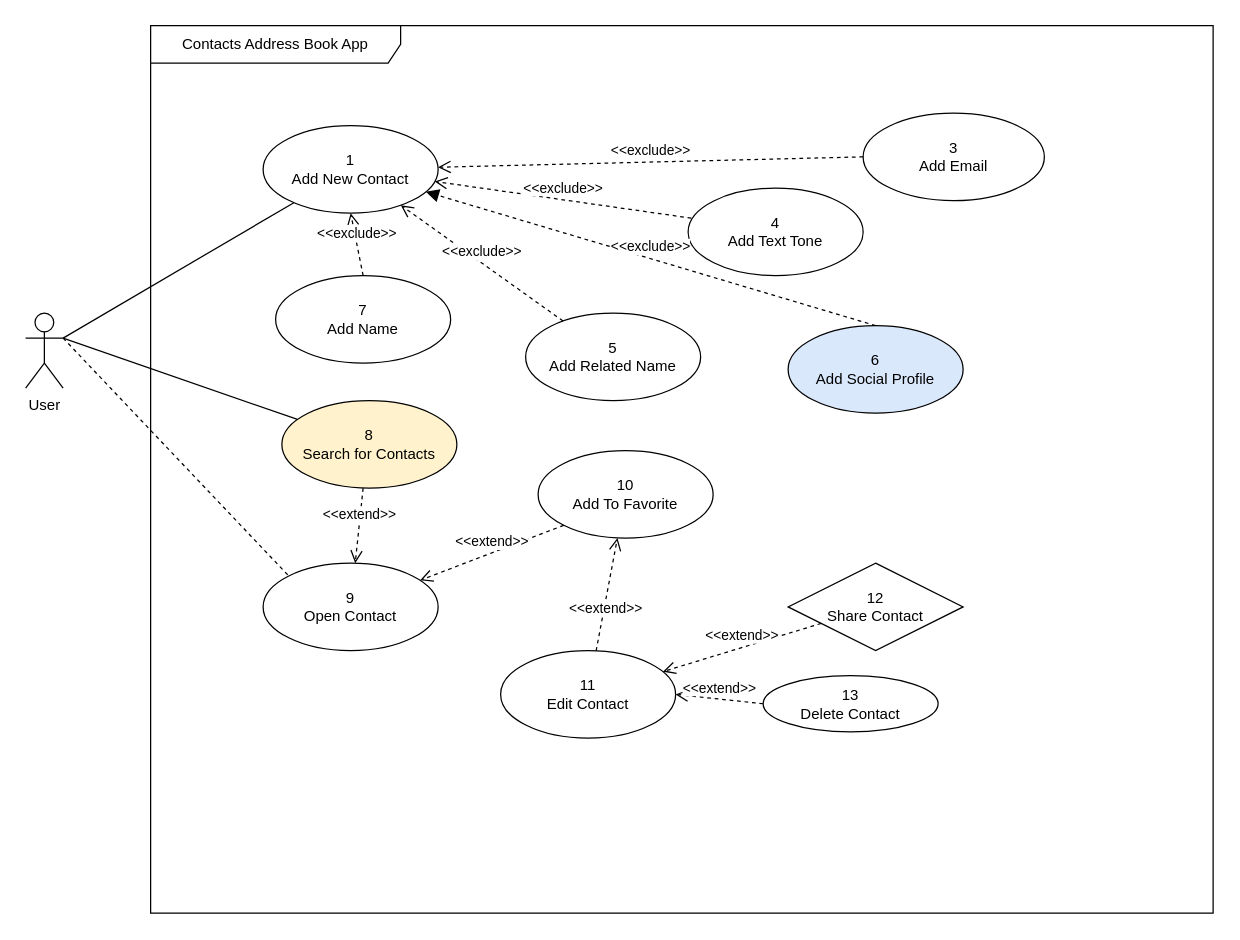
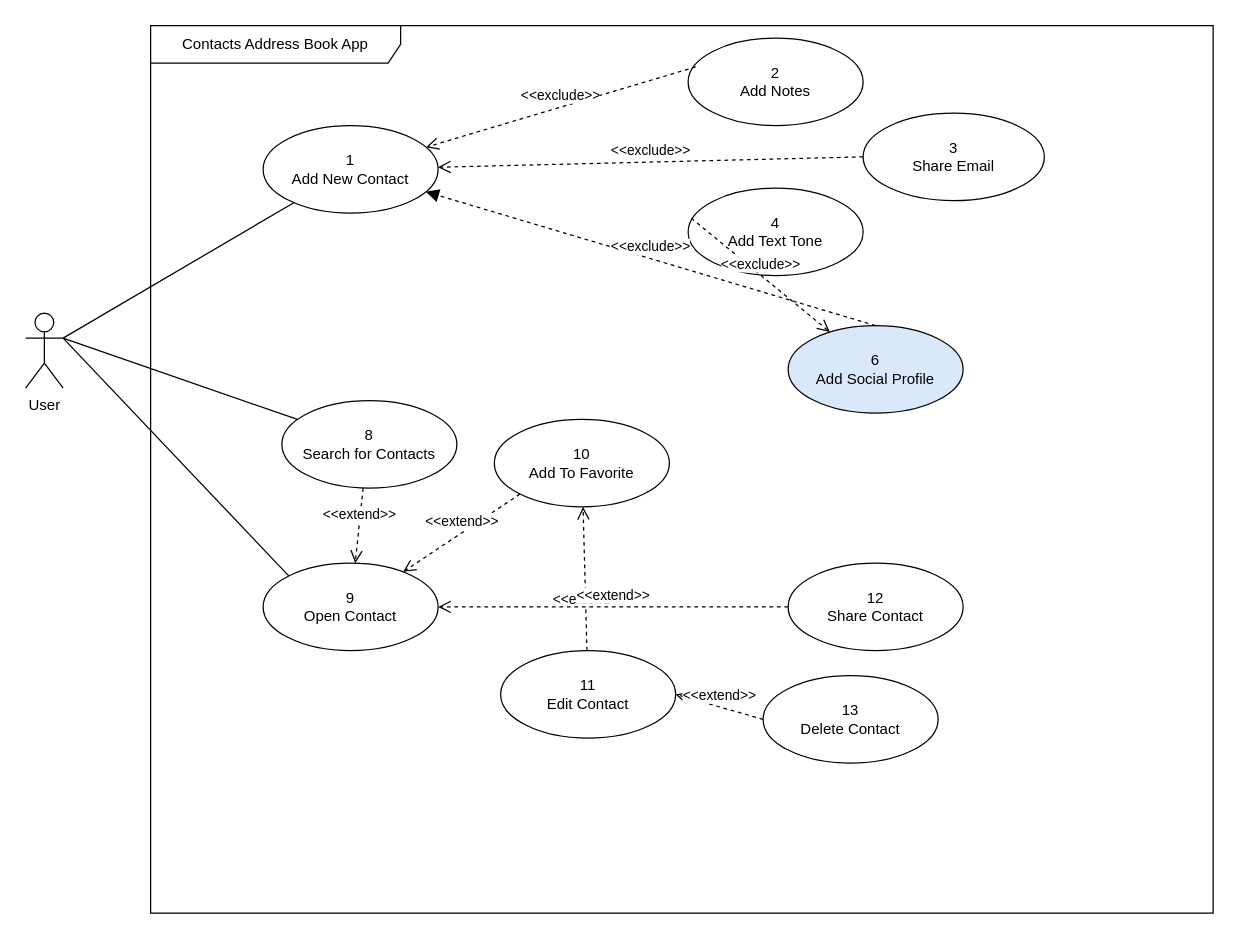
none -> (776, 82)
none -> (501, 125)
(954, 157) -> (954, 157)
(614, 207) -> (736, 255)
(357, 246) -> none
(483, 264) -> none
(363, 319) -> none
(613, 357) -> none
(369, 444) -> (369, 444)
(176, 457) -> (176, 457)
(626, 494) -> (582, 463)
(876, 607) -> (876, 607)
(711, 657) -> (615, 607)
(851, 704) -> (851, 719)
